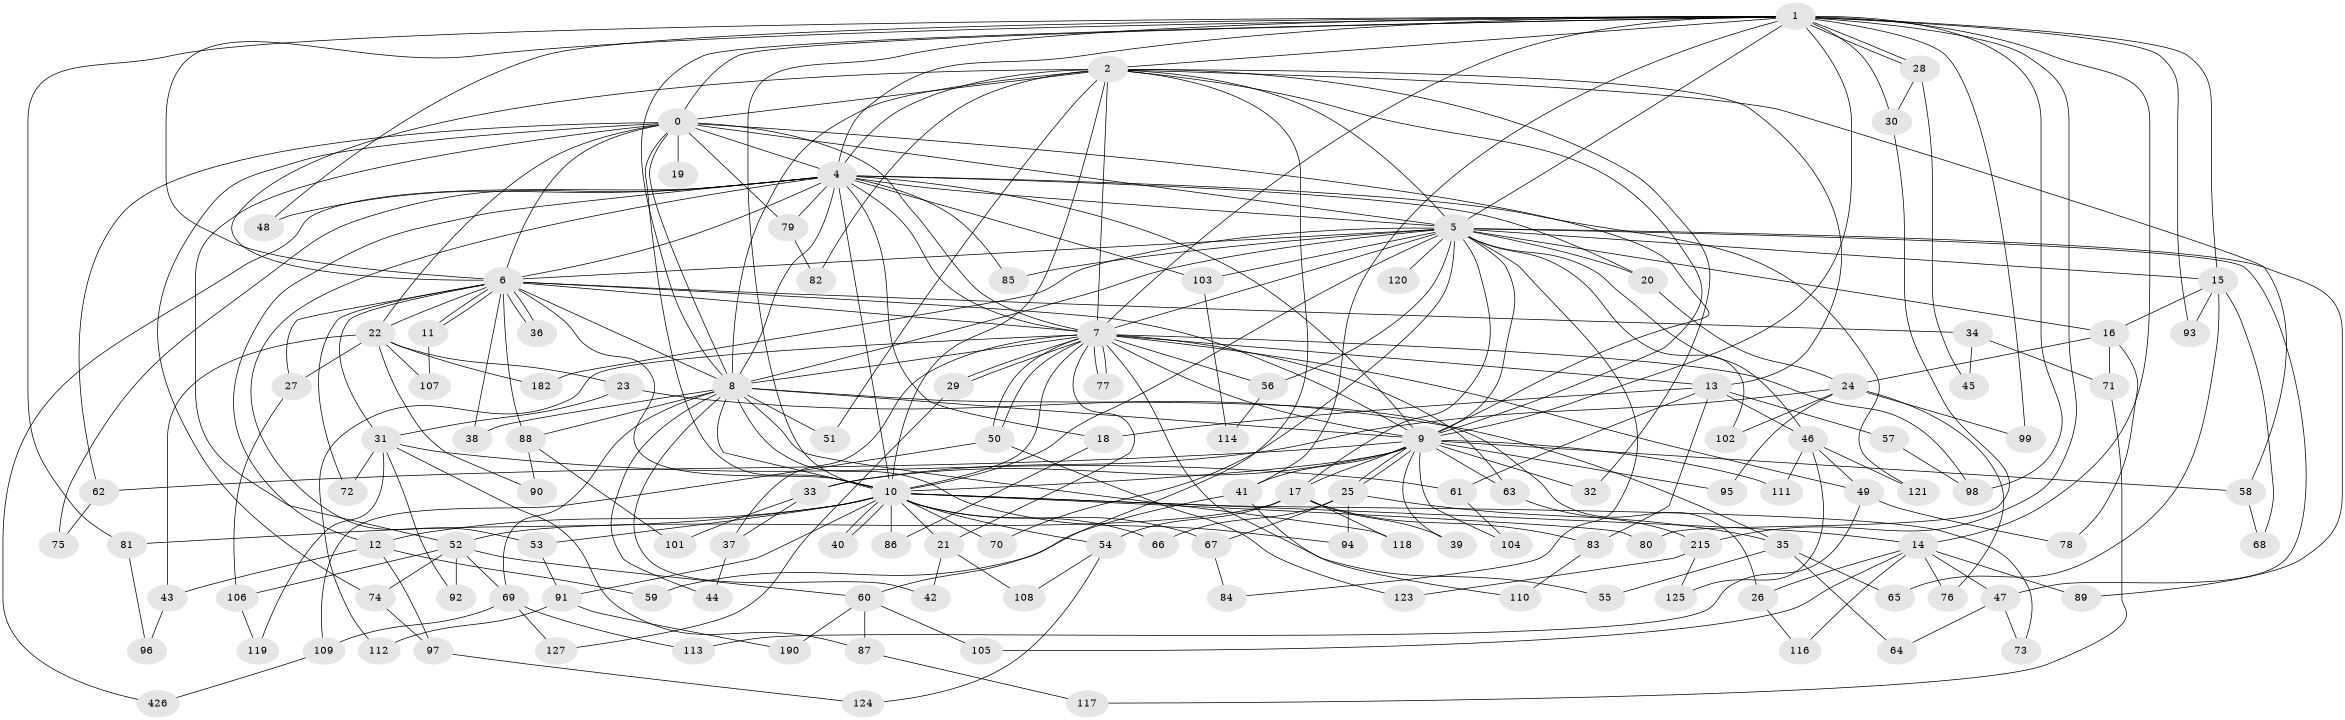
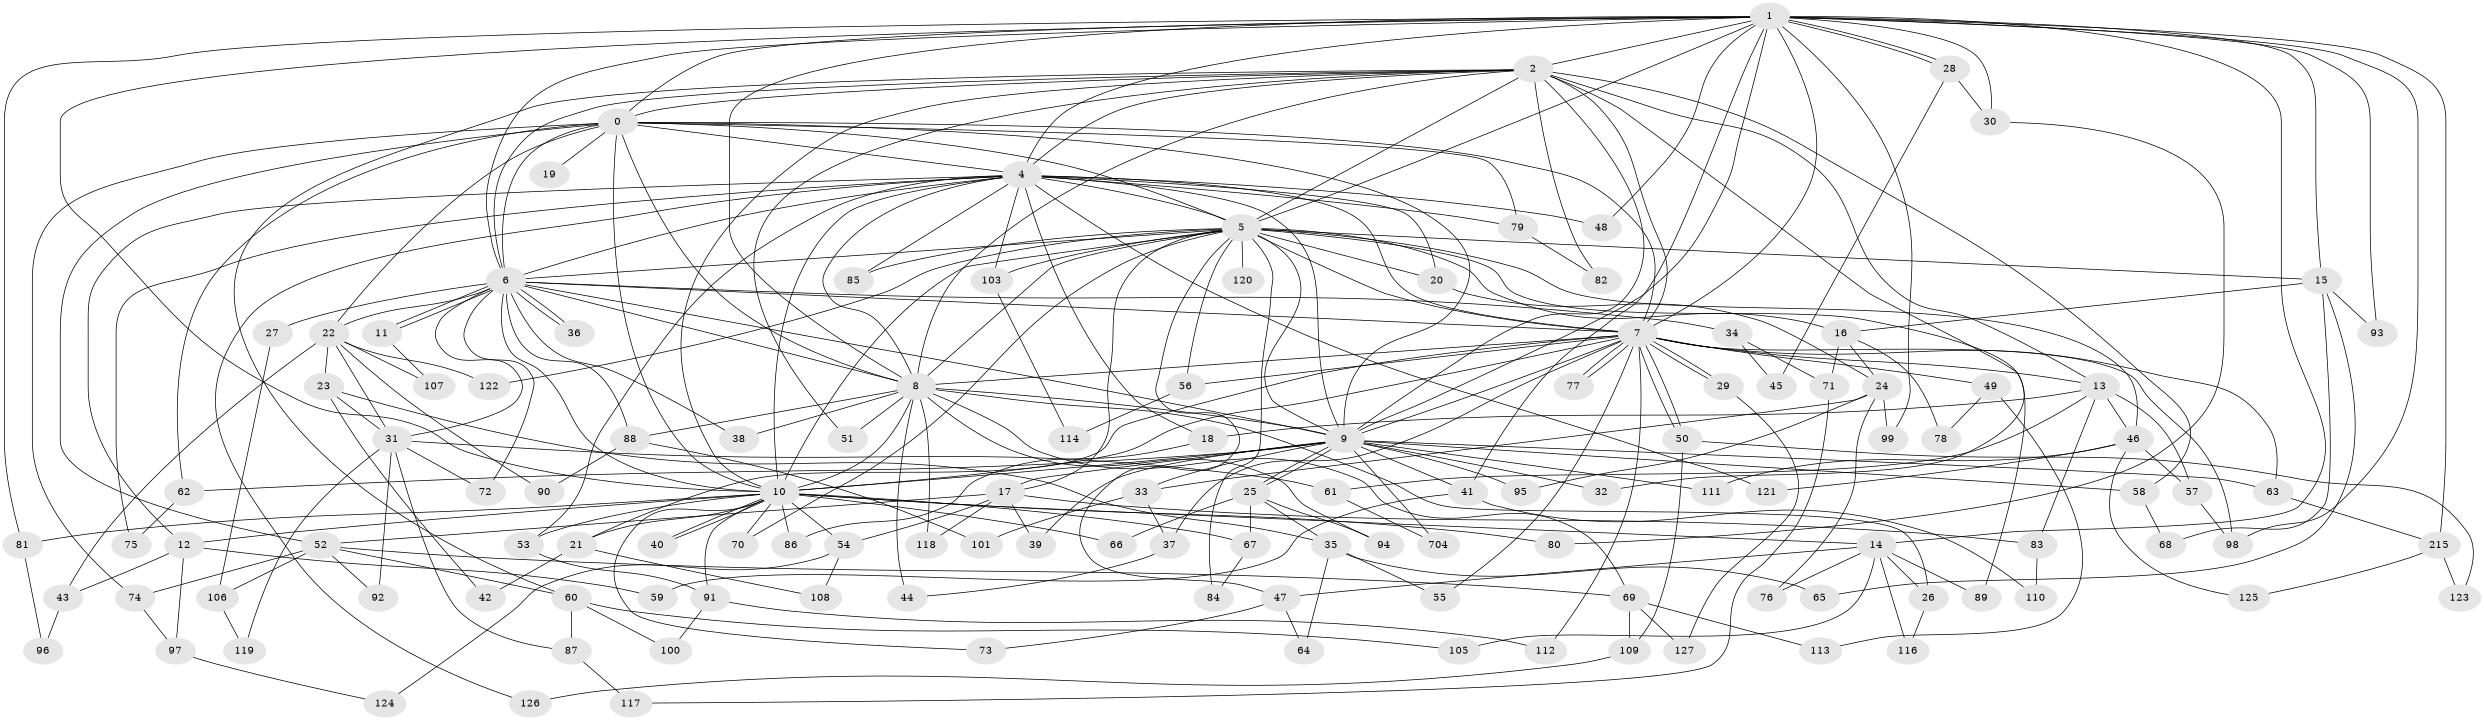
(334, 360) -> (361, 386)
(541, 386) -> (489, 386)
(1726, 439) -> none
(1831, 461) -> (2163, 466)
(1511, 545) -> (1439, 545)
(660, 567) -> (399, 496)
(790, 651) -> (671, 651)
(158, 704) -> (530, 704)
